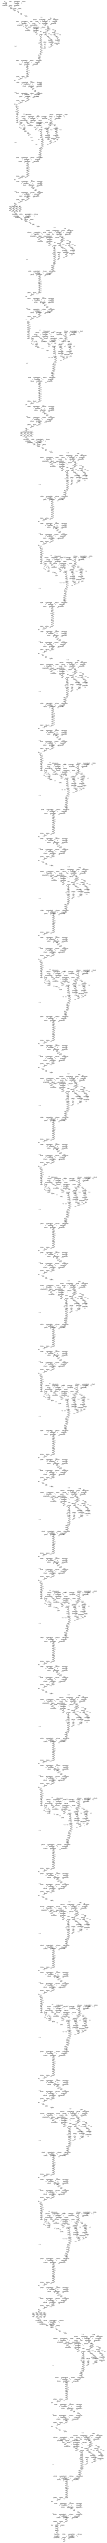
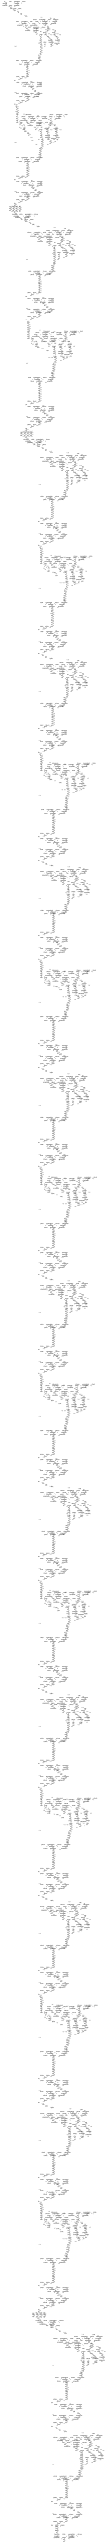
(45, 48) -> none
(49, 2191) -> none
